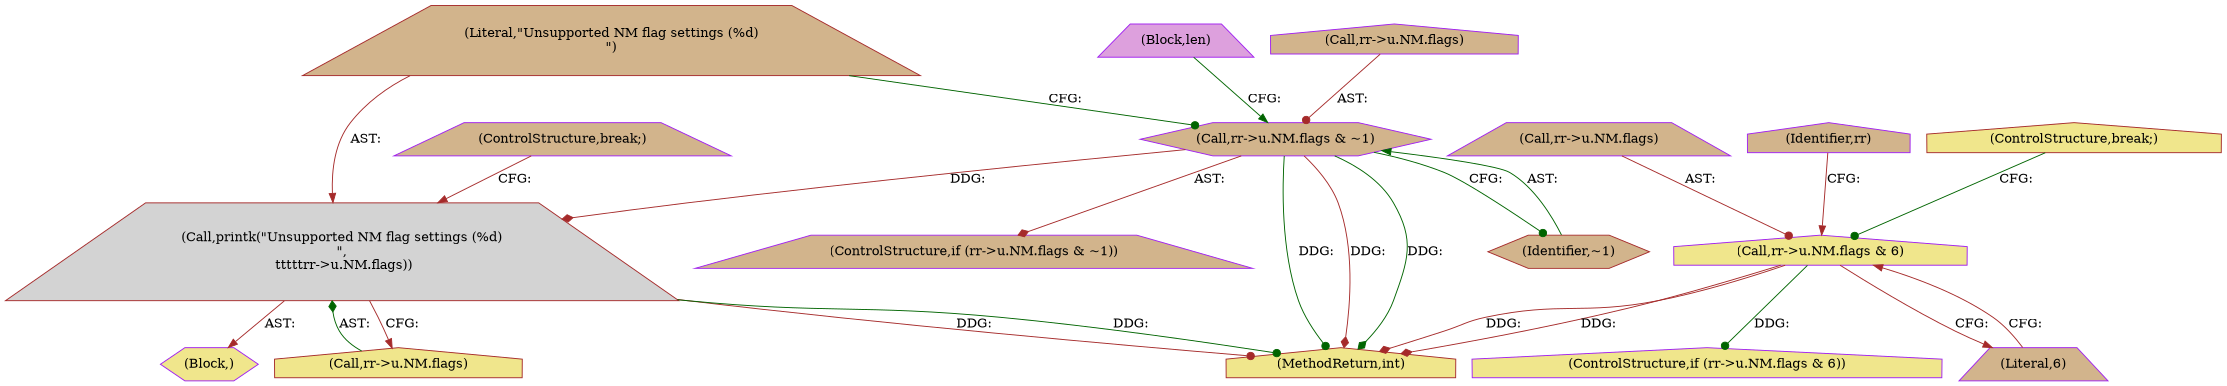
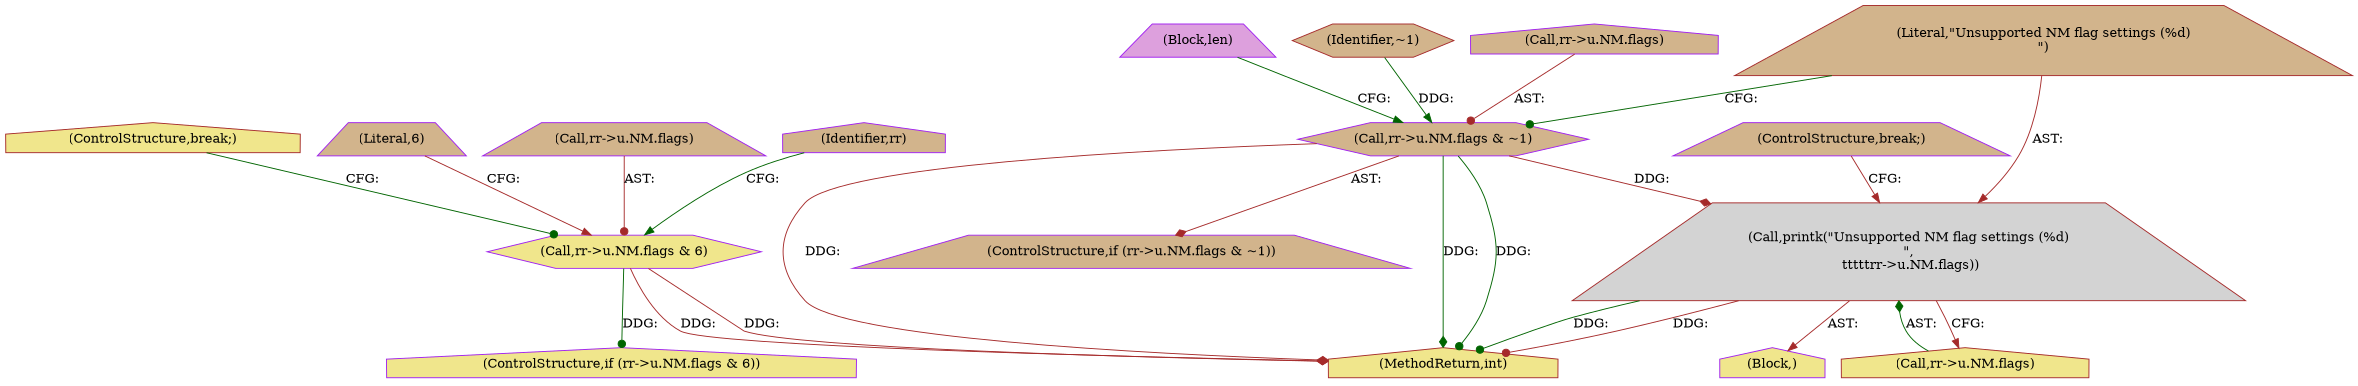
(1545, 179) -> (1438, 99)
(1462, 181) -> none
(1825, 189) -> (724, 183)
(1820, 252) -> (624, 252)
(1910, 307) -> none
(209, 364) -> (1772, 364)
